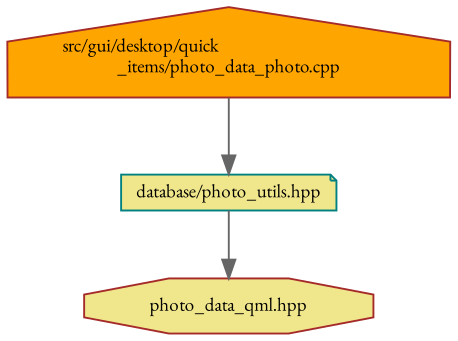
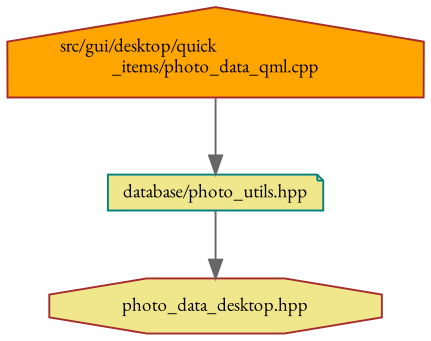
(229, 57) -> (216, 57)
(229, 306) -> (216, 306)
